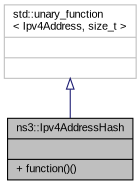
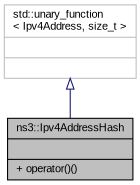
(46, 169) -> (47, 169)
